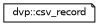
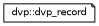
(49, 13) -> (49, 13)
